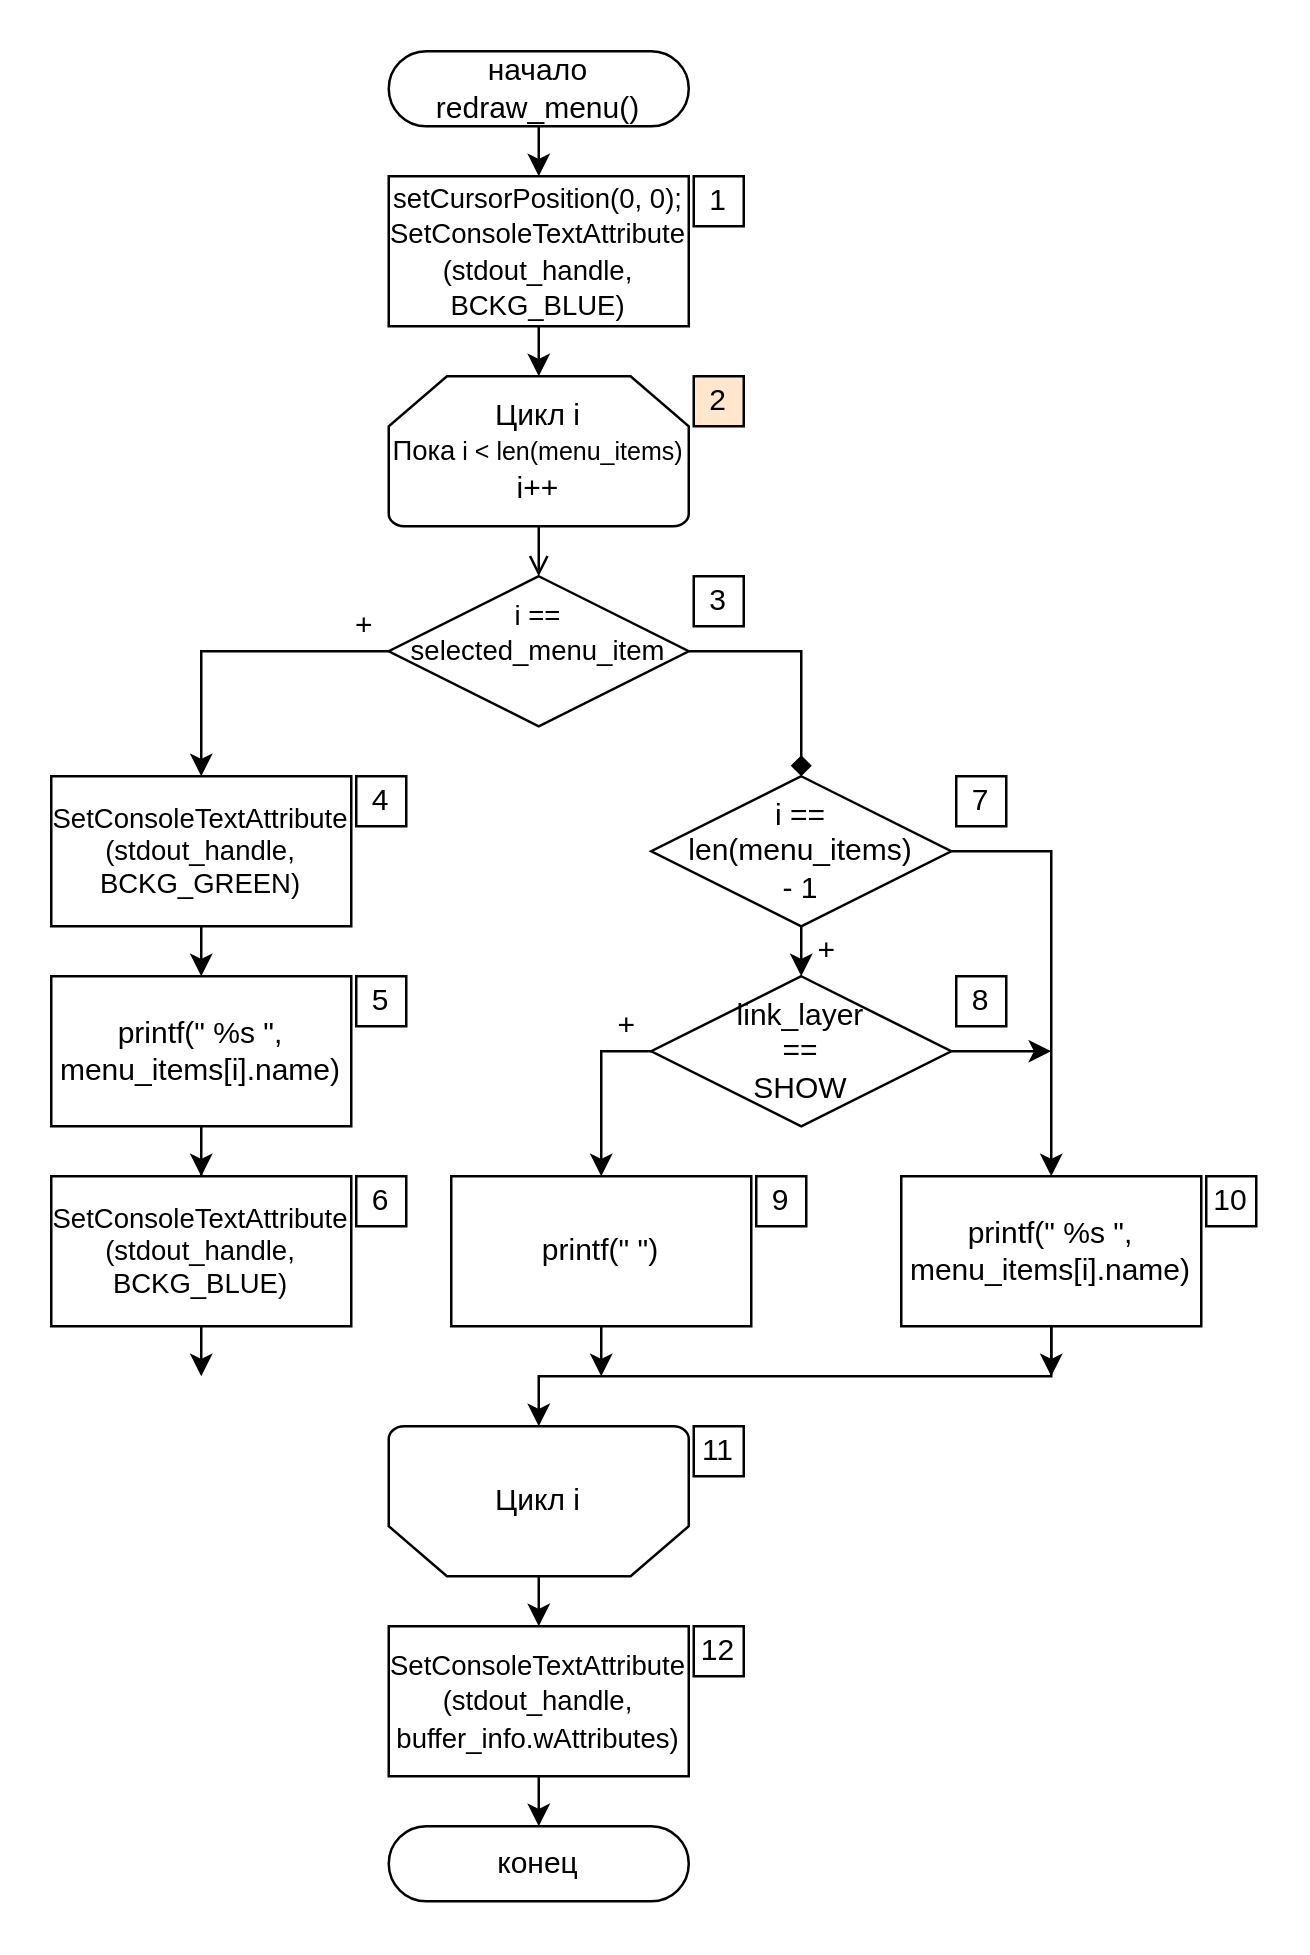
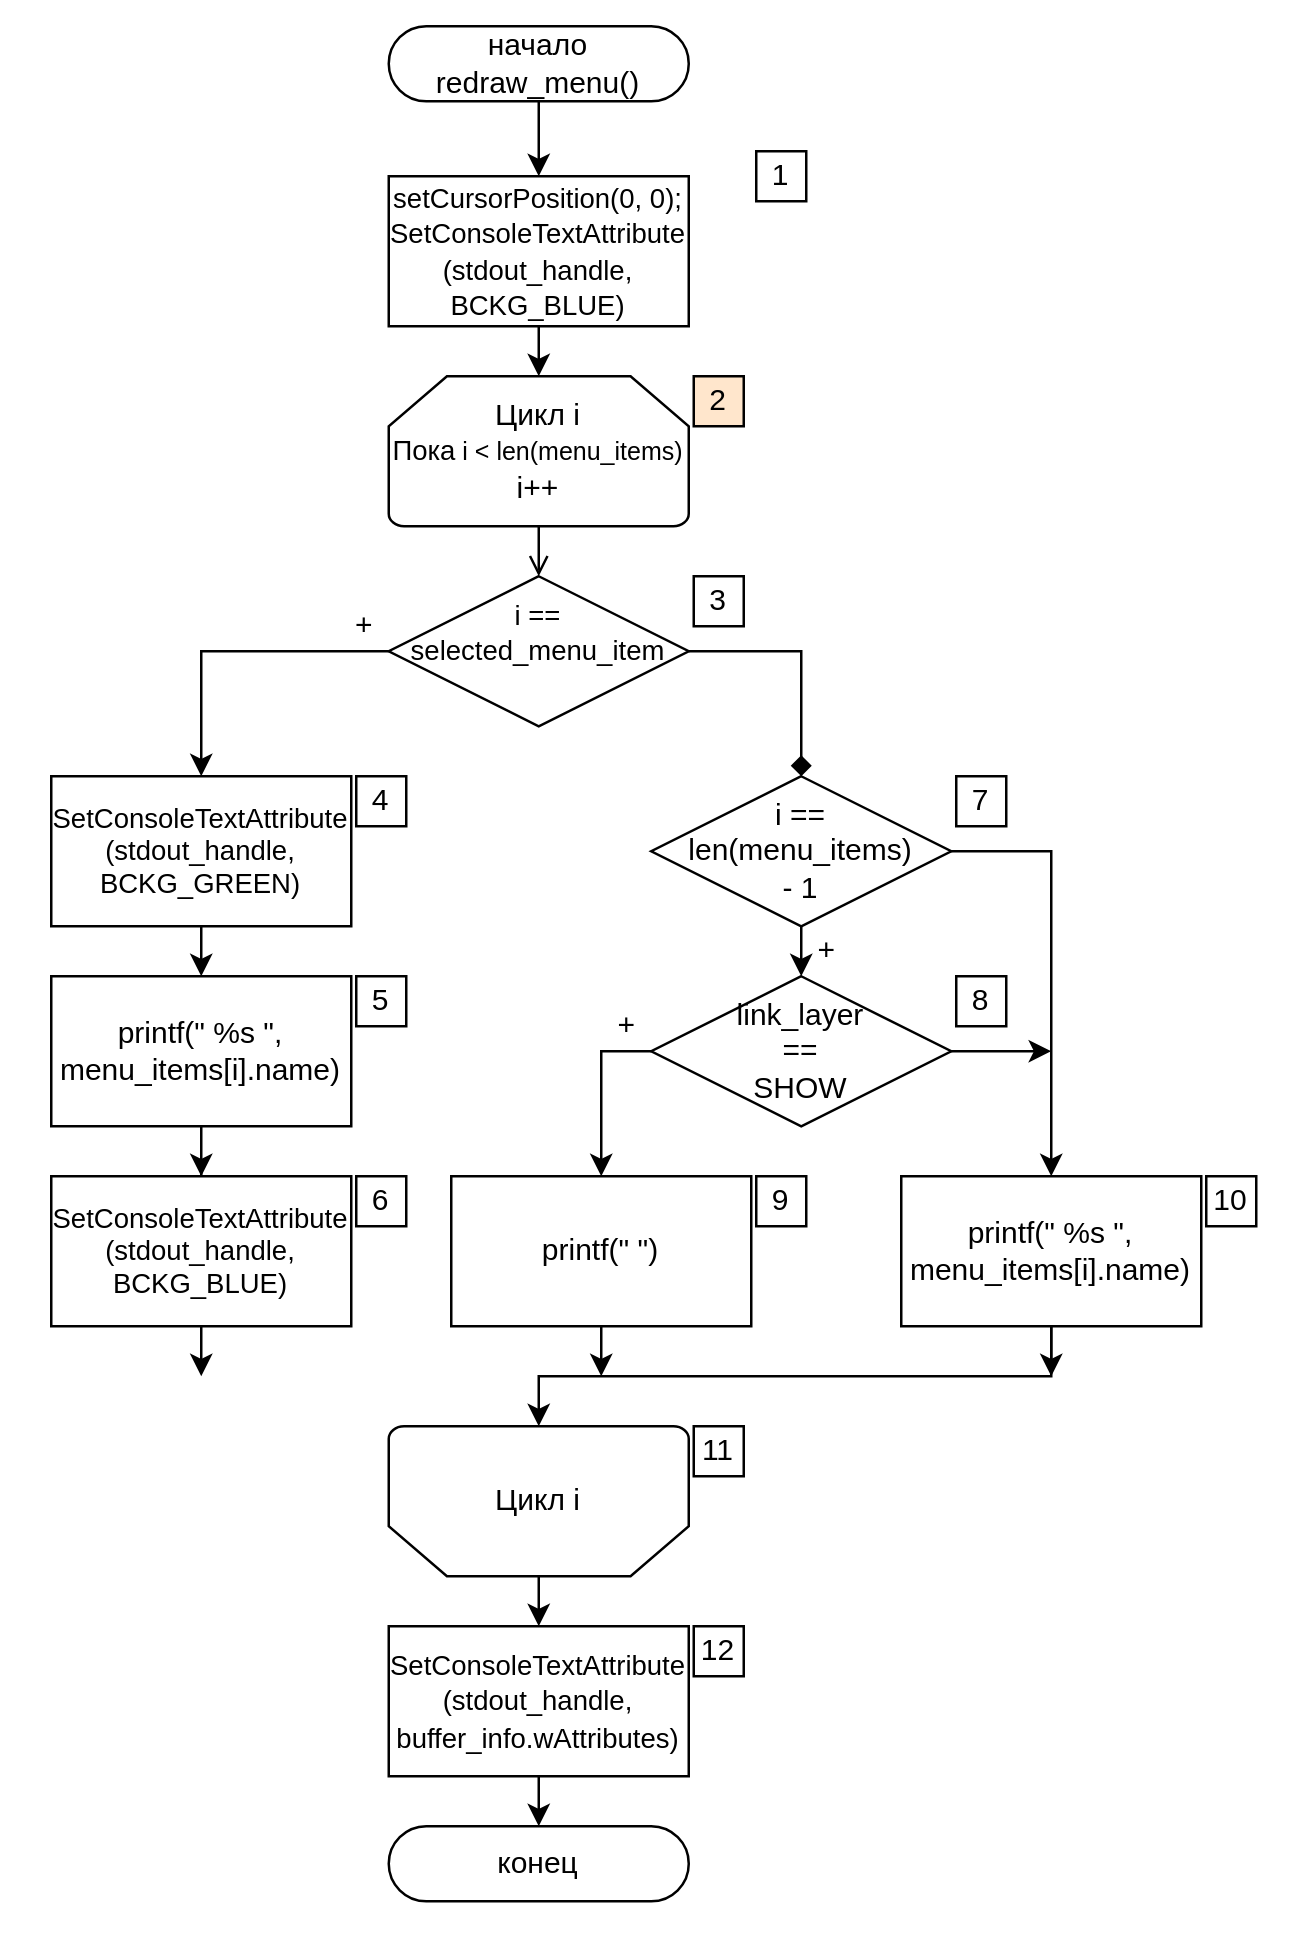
(539, 89) -> (539, 64)
(719, 201) -> (781, 176)
